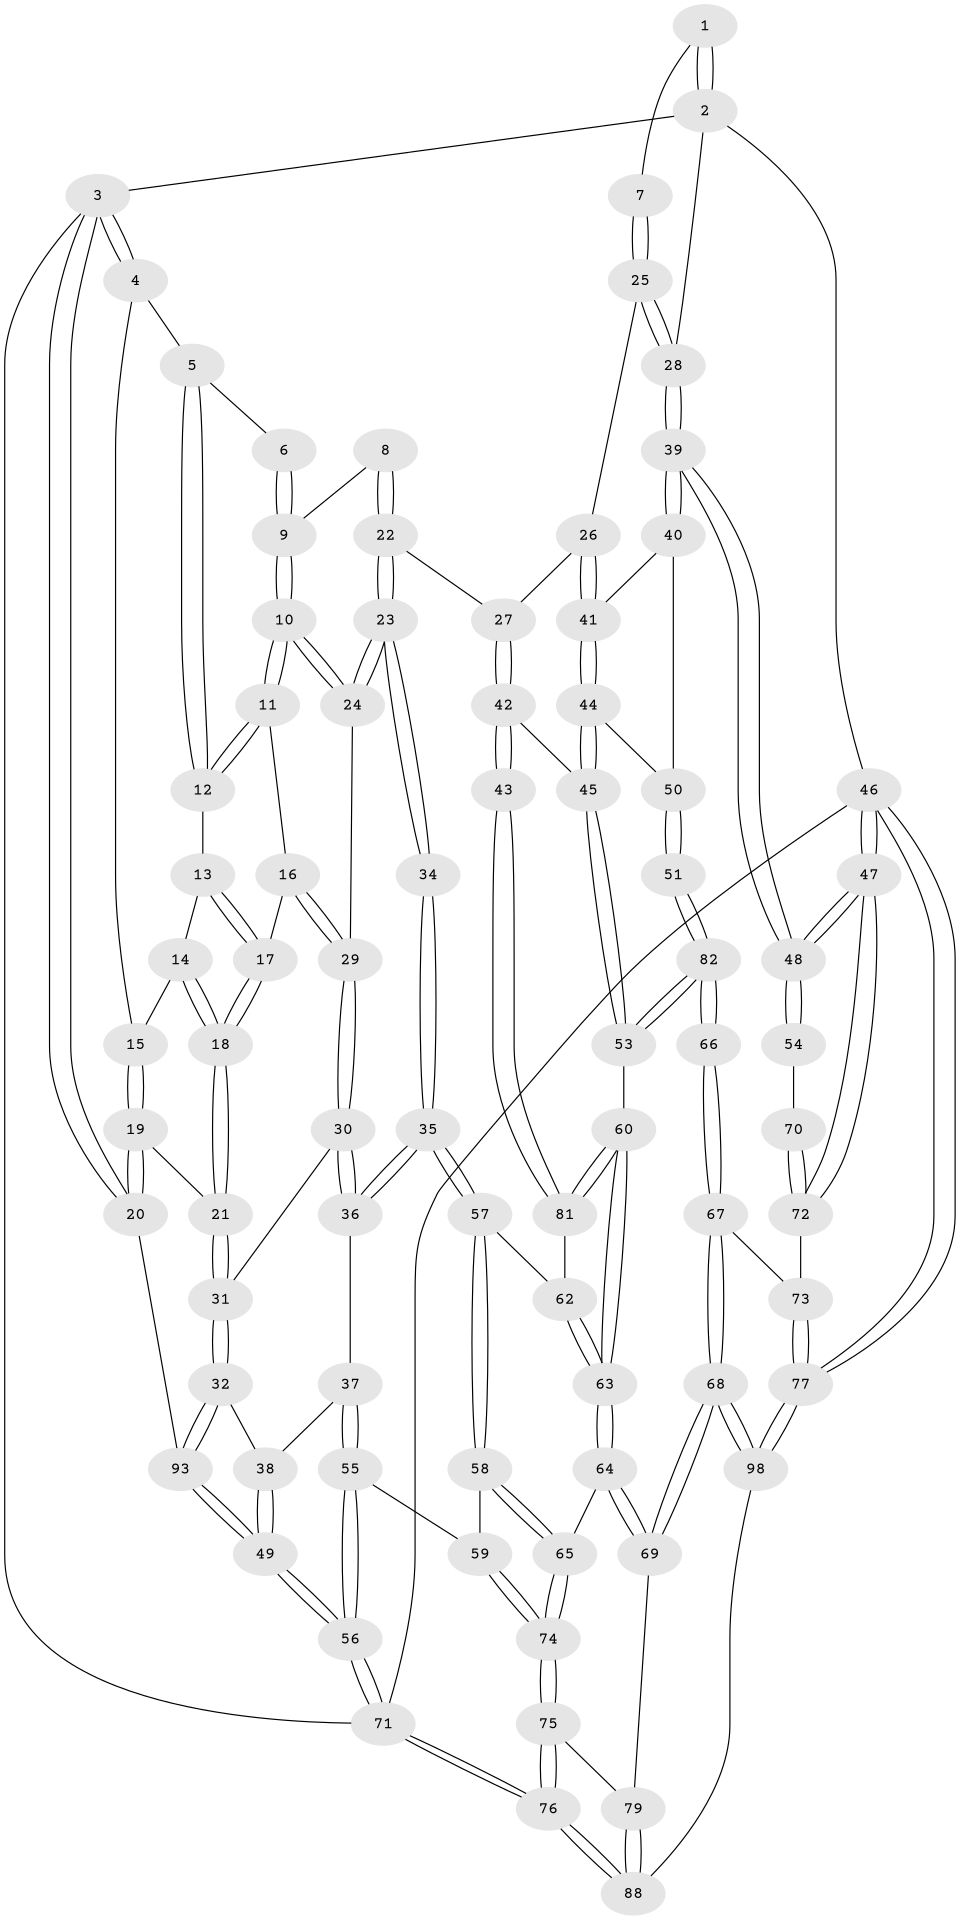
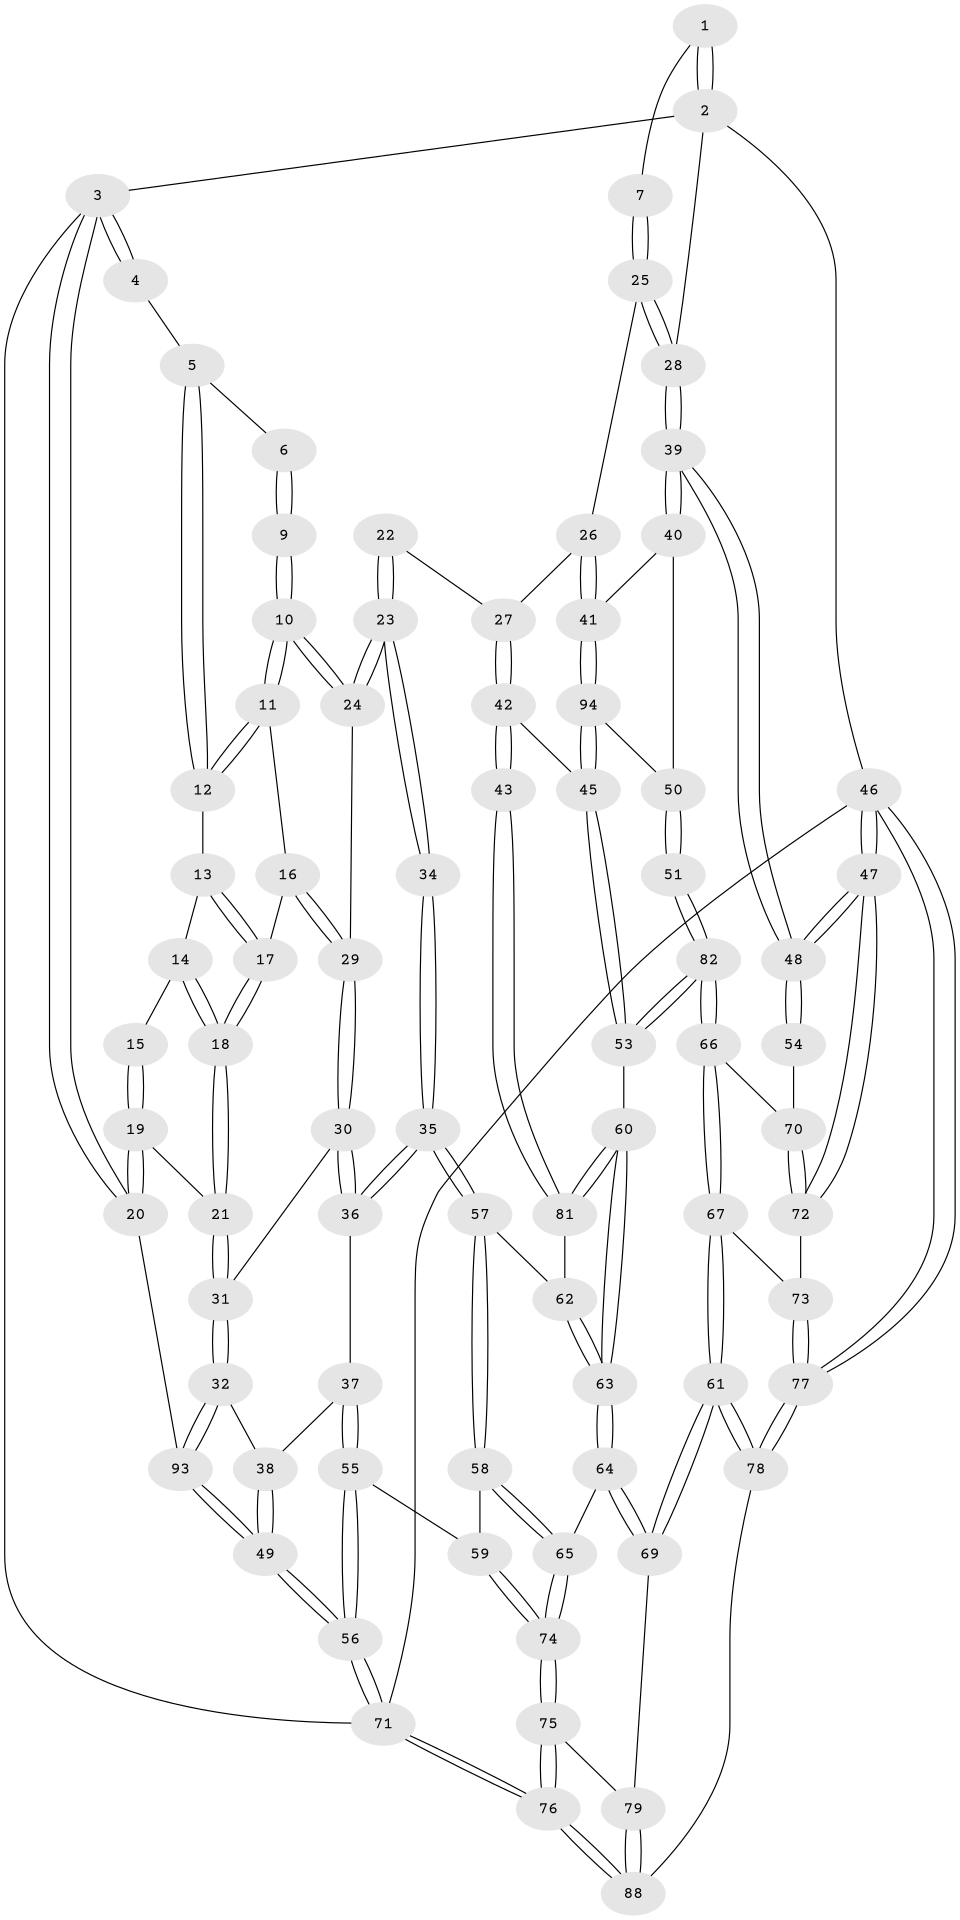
(386, 450) -> none
(116, 663) -> none
(588, 705) -> (588, 705)
none -> (751, 1087)
(716, 1384) -> (716, 1384)
(756, 1469) -> (756, 1469)
